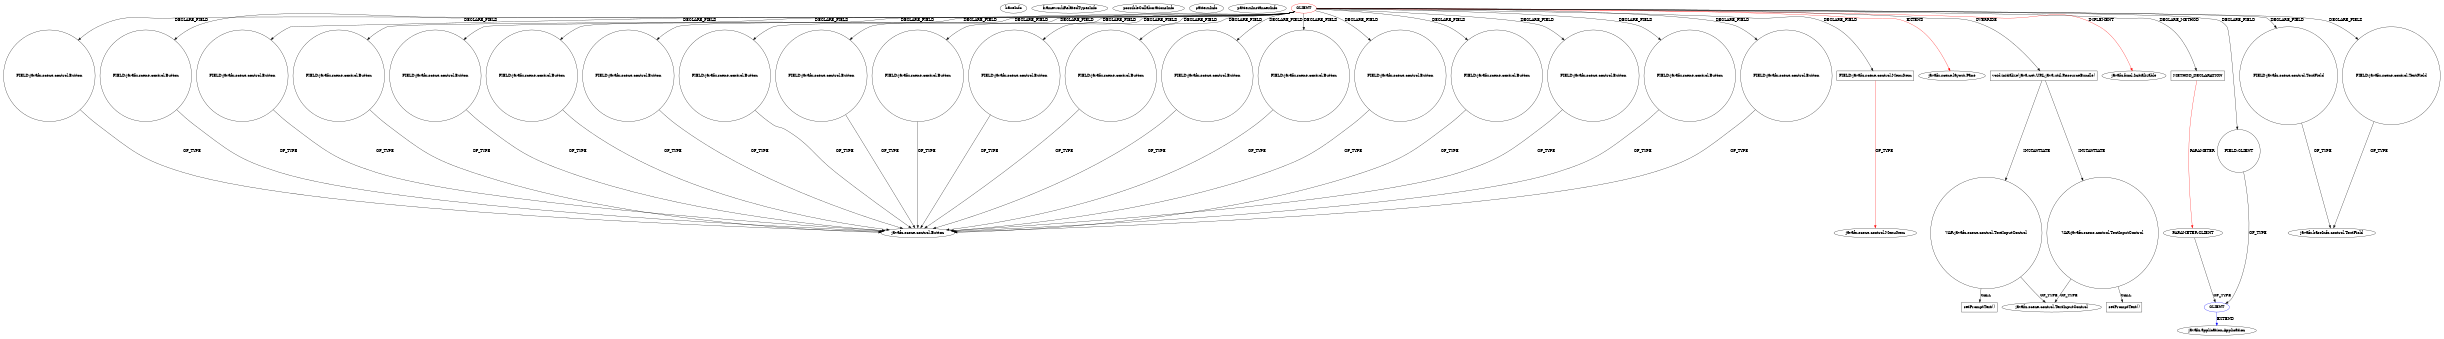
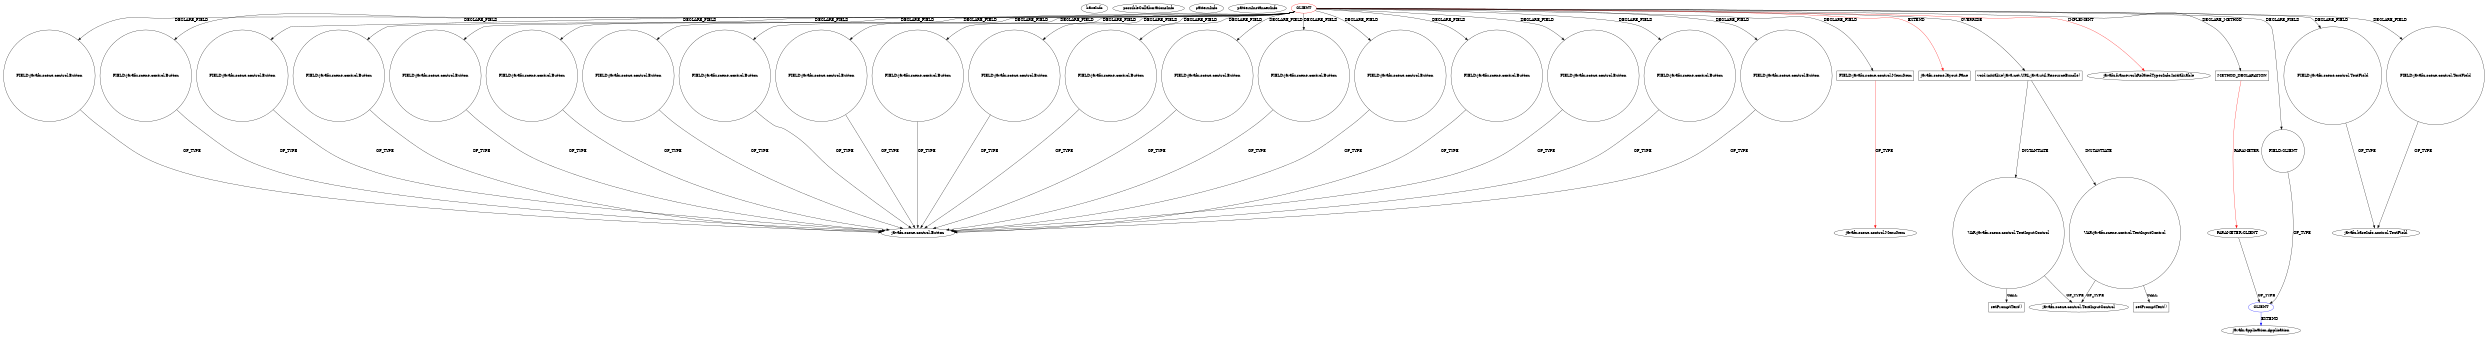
(1070, 8) -> none
(1952, 76) -> (1944, 76)
(2134, 76) -> (2149, 76)
